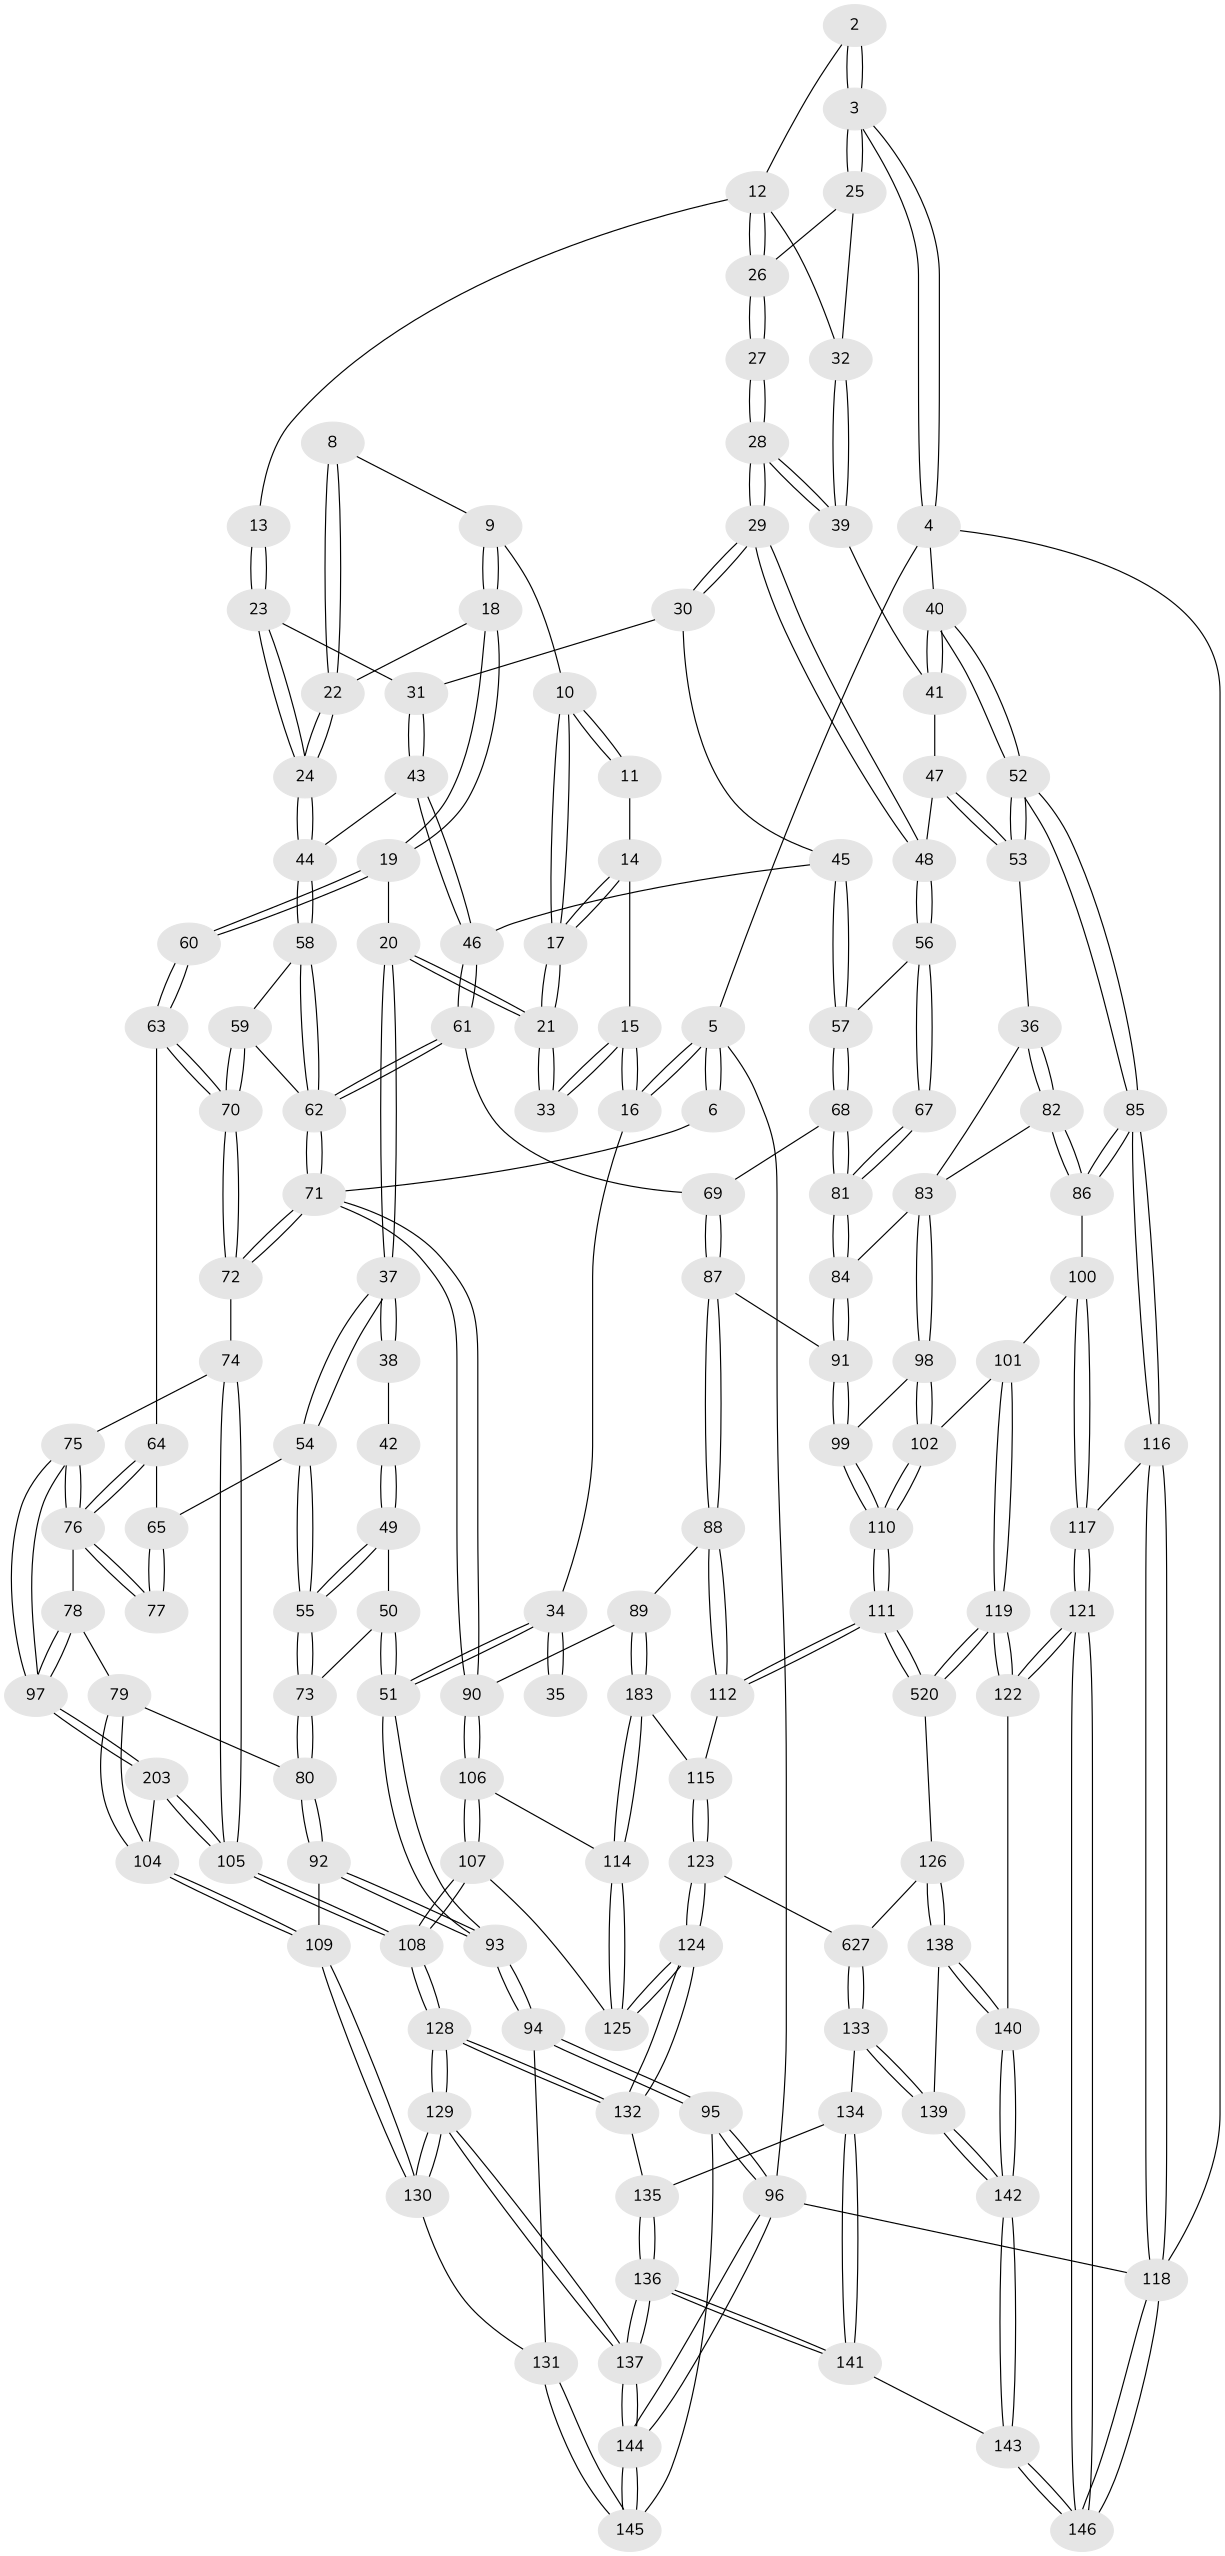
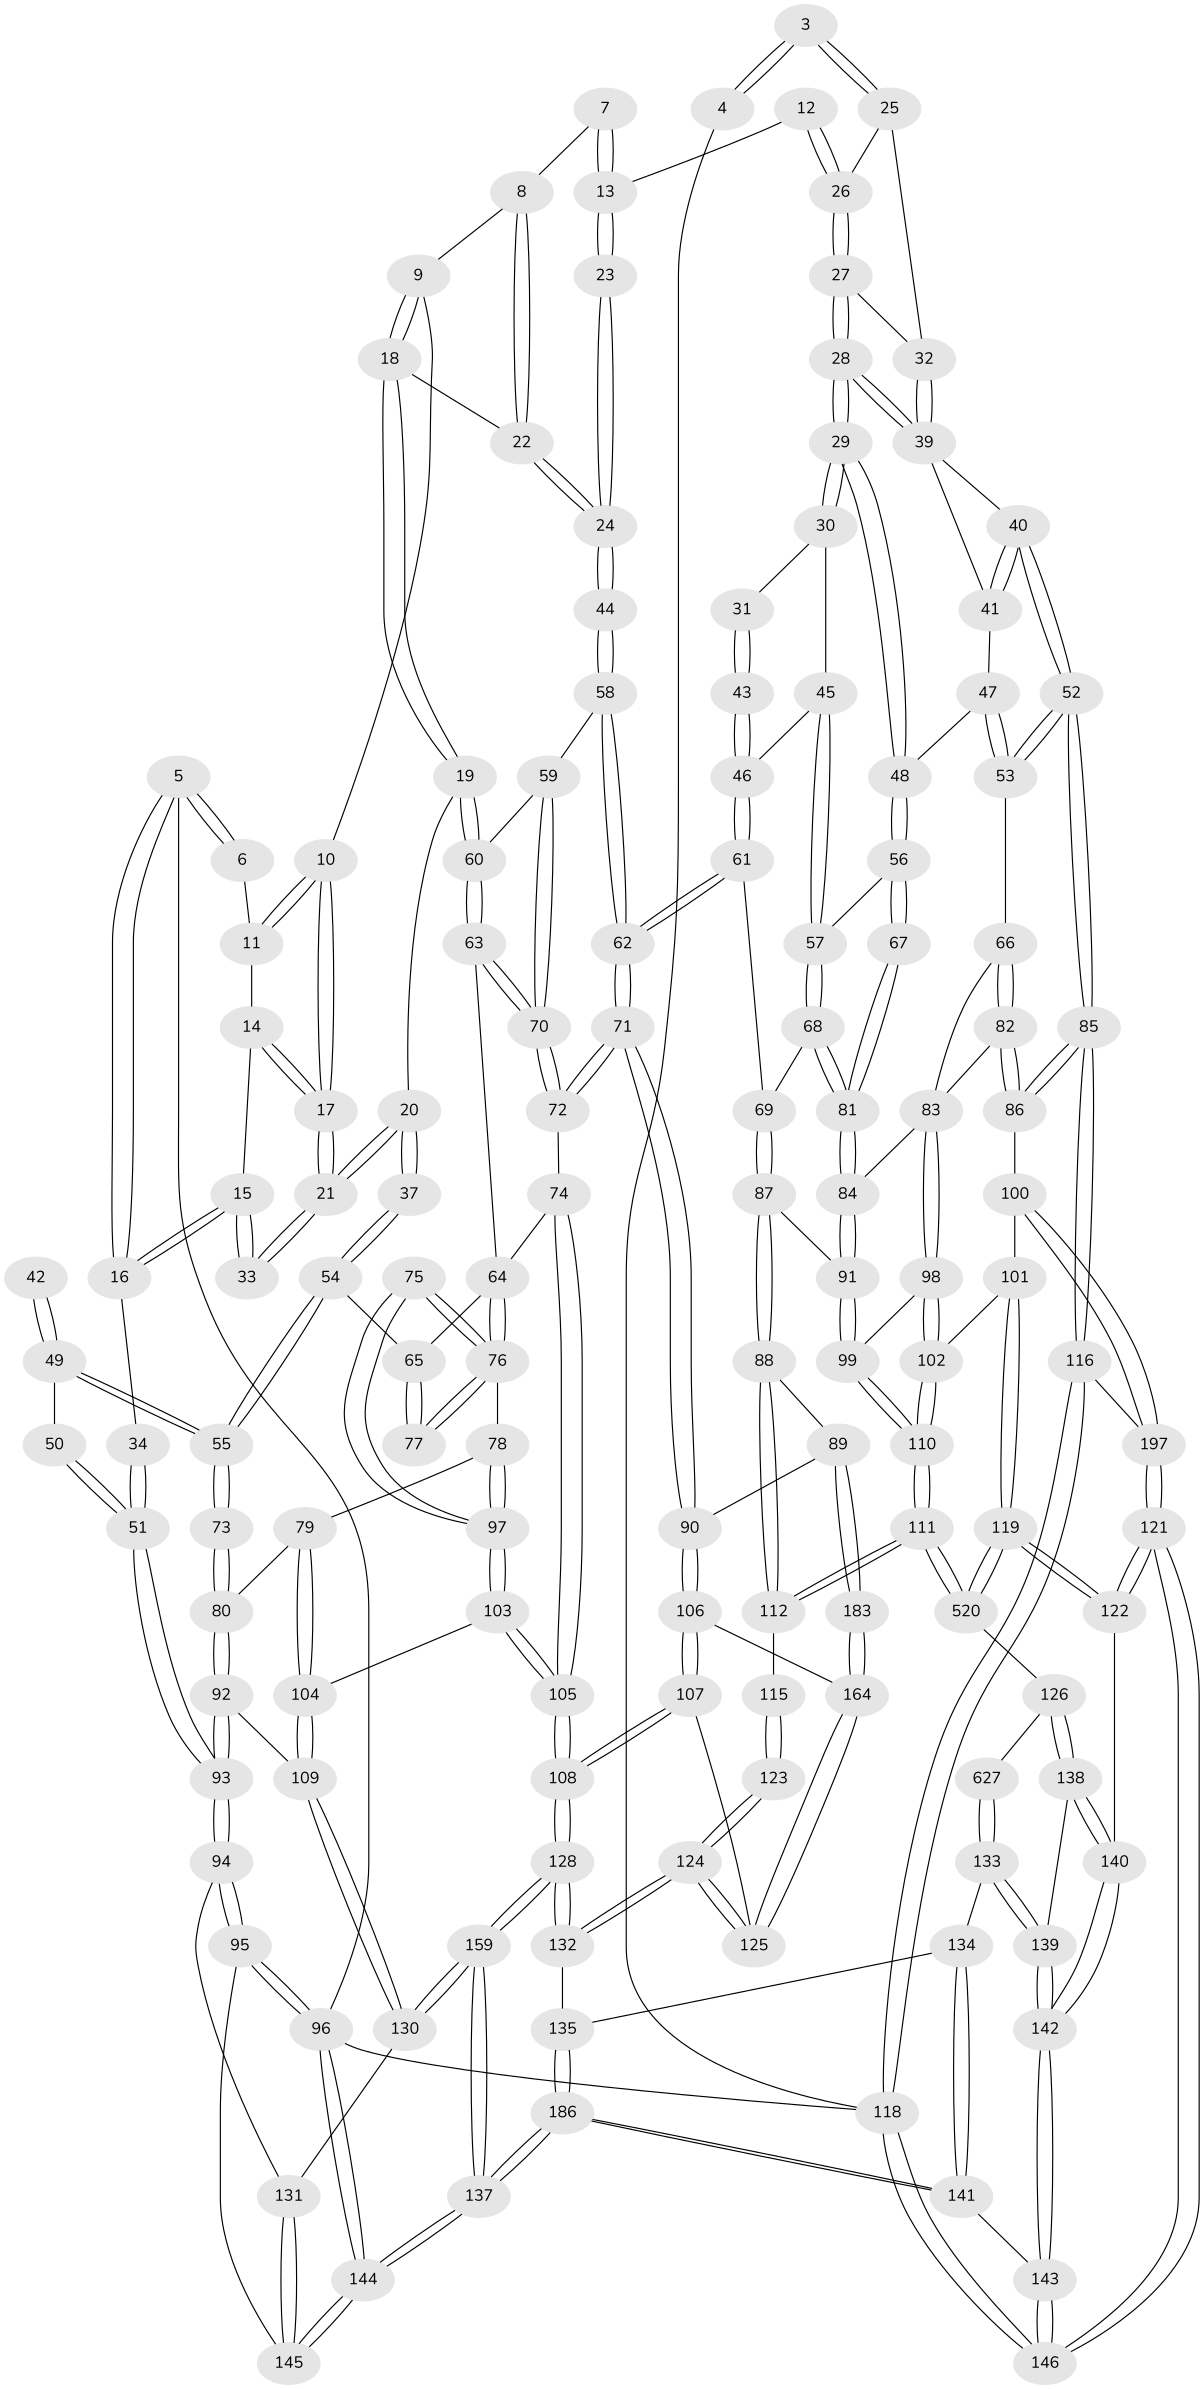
(855, 26) -> none
none -> (605, 109)
(808, 273) -> (882, 318)
(932, 568) -> (971, 485)
(346, 656) -> none
(810, 773) -> none
(361, 819) -> none
(1030, 1028) -> (1005, 944)
(277, 1069) -> (511, 819)
(519, 1168) -> (247, 902)
(389, 1362) -> none
(149, 1405) -> (528, 1236)
(1082, 1529) -> (1154, 1445)
(347, 1654) -> none
(556, 1696) -> none
(670, 1737) -> none
(157, 1779) -> (498, 1612)
(617, 1863) -> (857, 1696)
(778, 1904) -> none
(440, 2113) -> (479, 1946)
(647, 2280) -> (562, 2113)
